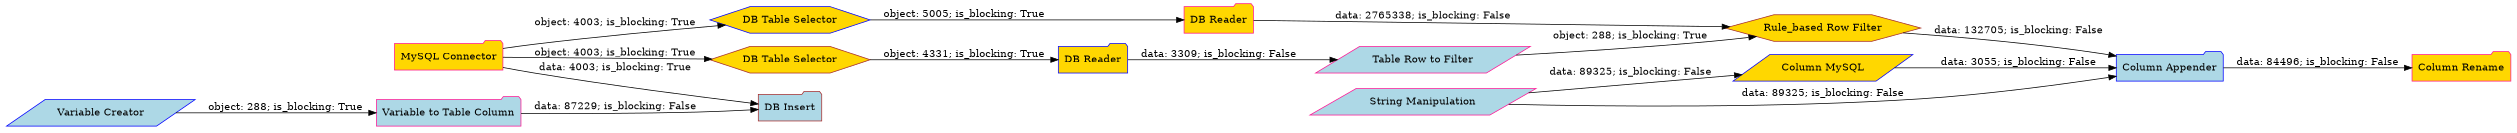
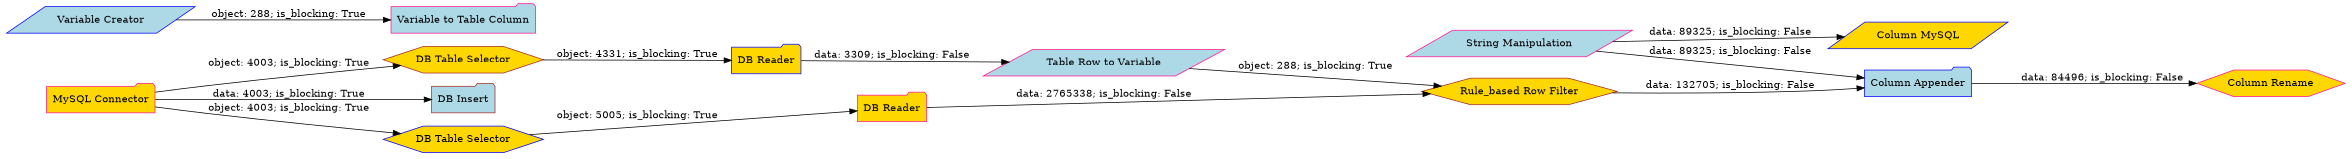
(1423, 60) -> (1104, 63)
(2002, 68) -> none
(2461, 68) -> (2271, 83)
(636, 113) -> none
